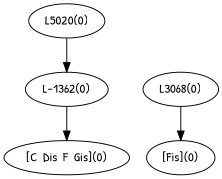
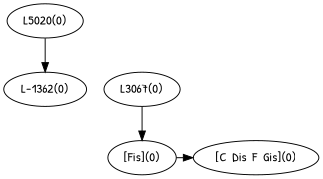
(181, 89) -> (142, 89)
(67, 119) -> (180, 158)
